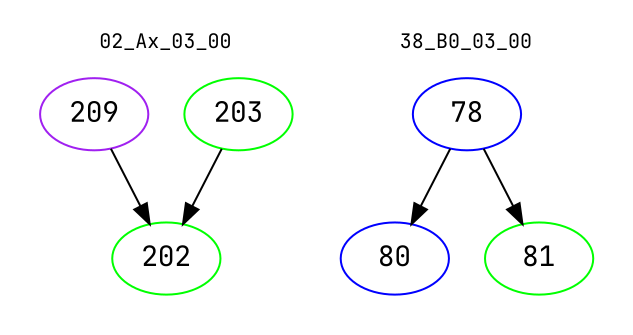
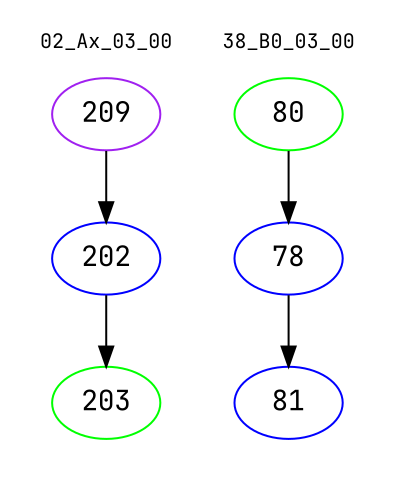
(207, 177) -> (106, 321)
(436, 177) -> (289, 177)
(166, 259) -> (106, 259)
(395, 259) -> (289, 114)
(539, 259) -> (289, 403)
